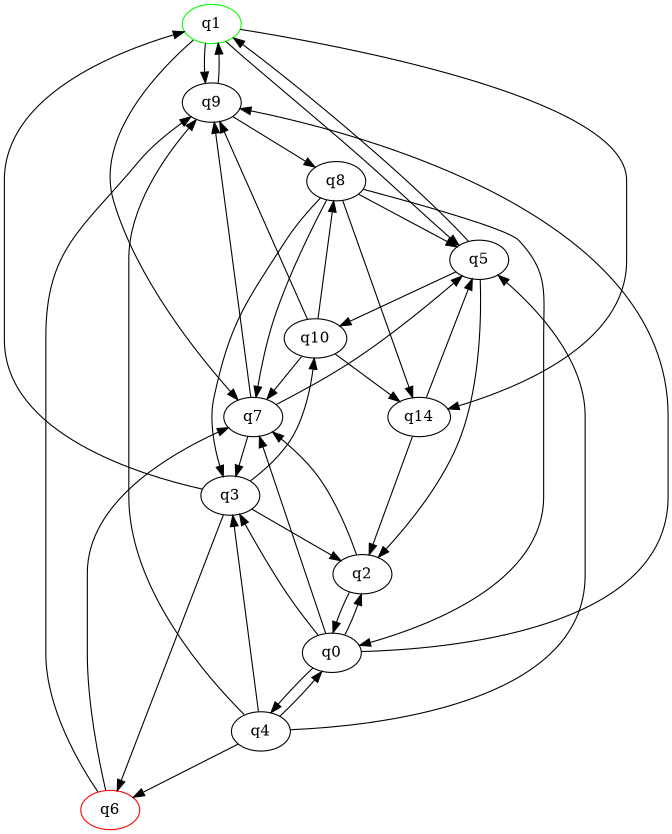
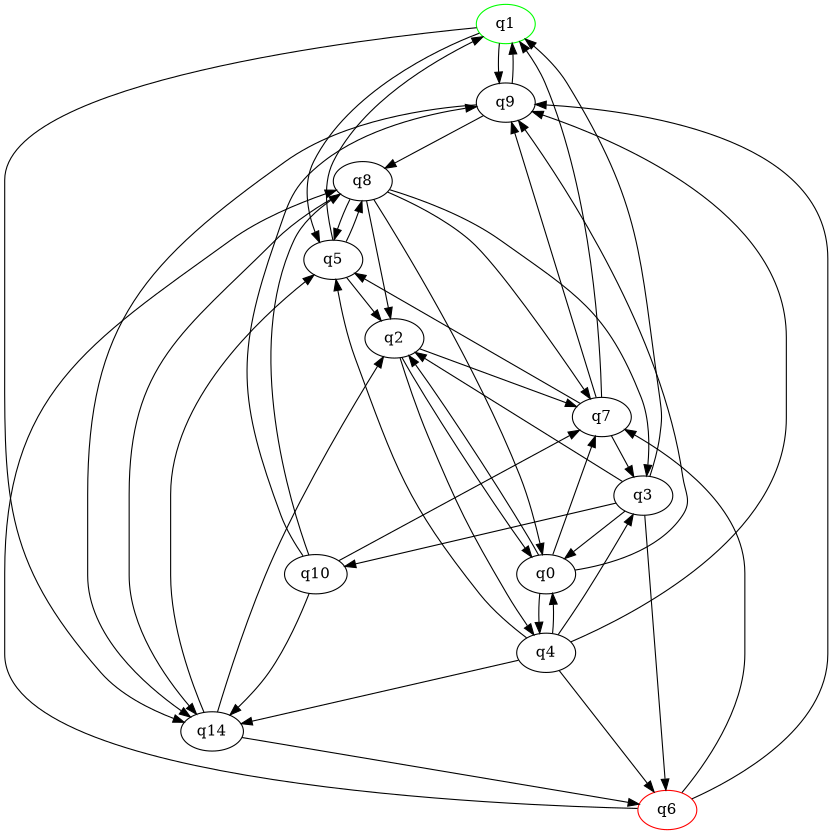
(120, 218) -> (580, 202)
none -> (377, 254)
(403, 297) -> (353, 227)
none -> (134, 302)
none -> (451, 490)
(279, 581) -> (599, 531)
none -> (19, 683)
none -> (385, 691)
none -> (435, 770)
